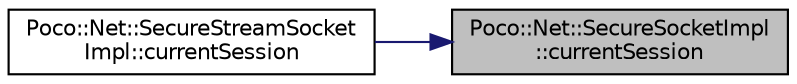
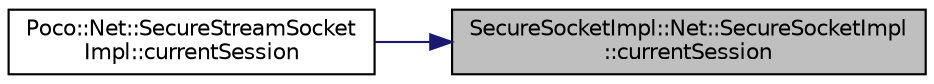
(620, 42) -> (689, 42)
